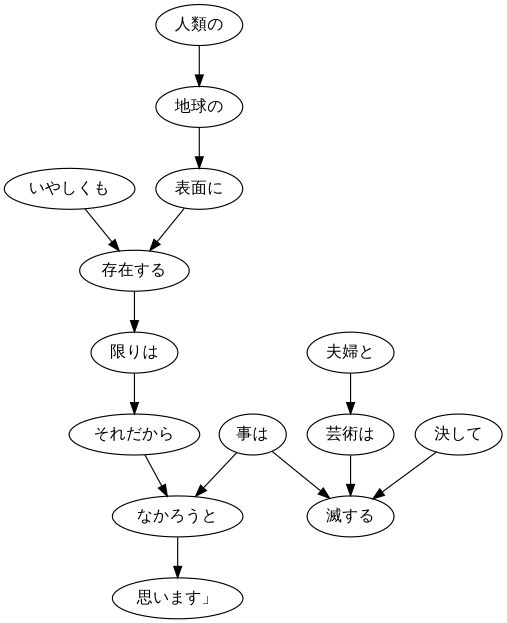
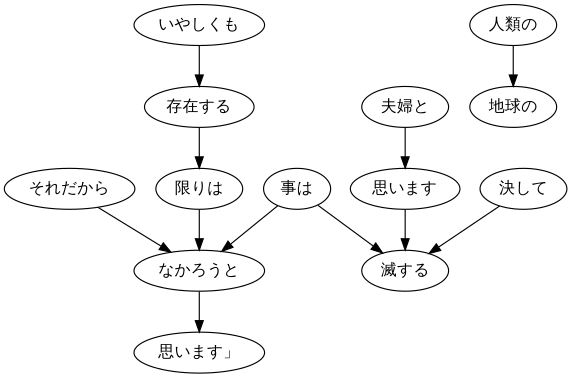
(199, 189) -> none
(134, 388) -> (199, 224)
(351, 435) -> (405, 189)
